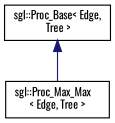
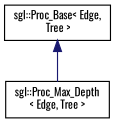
(58, 100) -> (58, 100)
